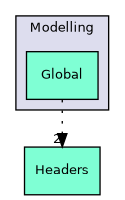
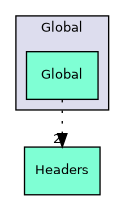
(62, 28) -> (62, 28)
